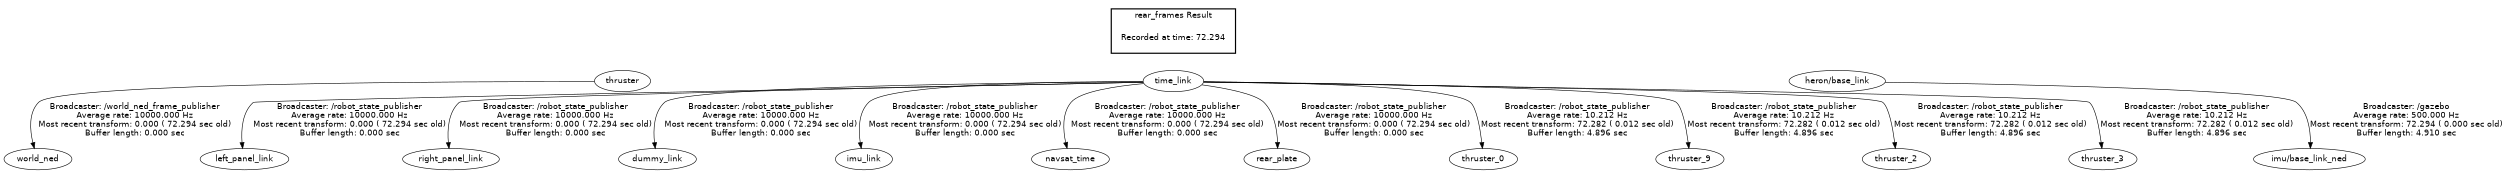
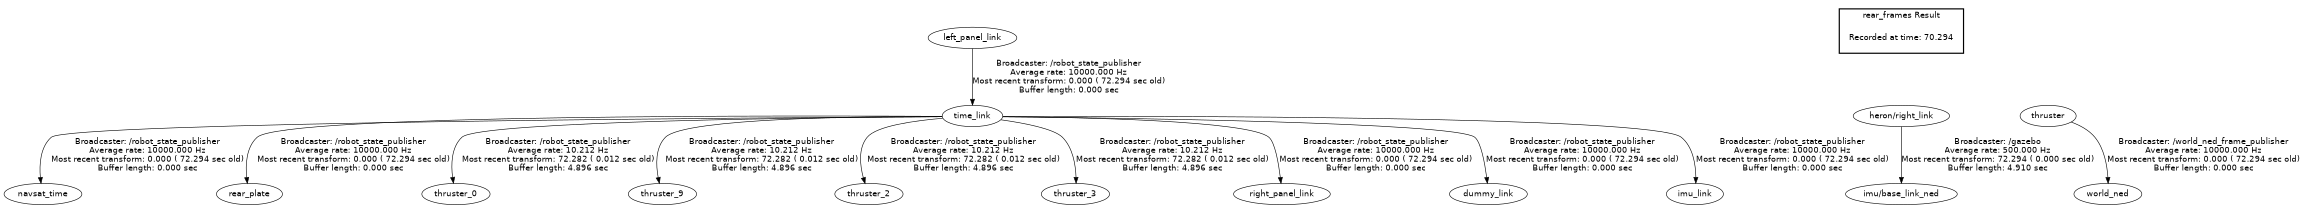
(1173, 38) -> (1901, 38)
(1837, 81) -> (1901, 116)
(490, 96) -> (972, 74)
